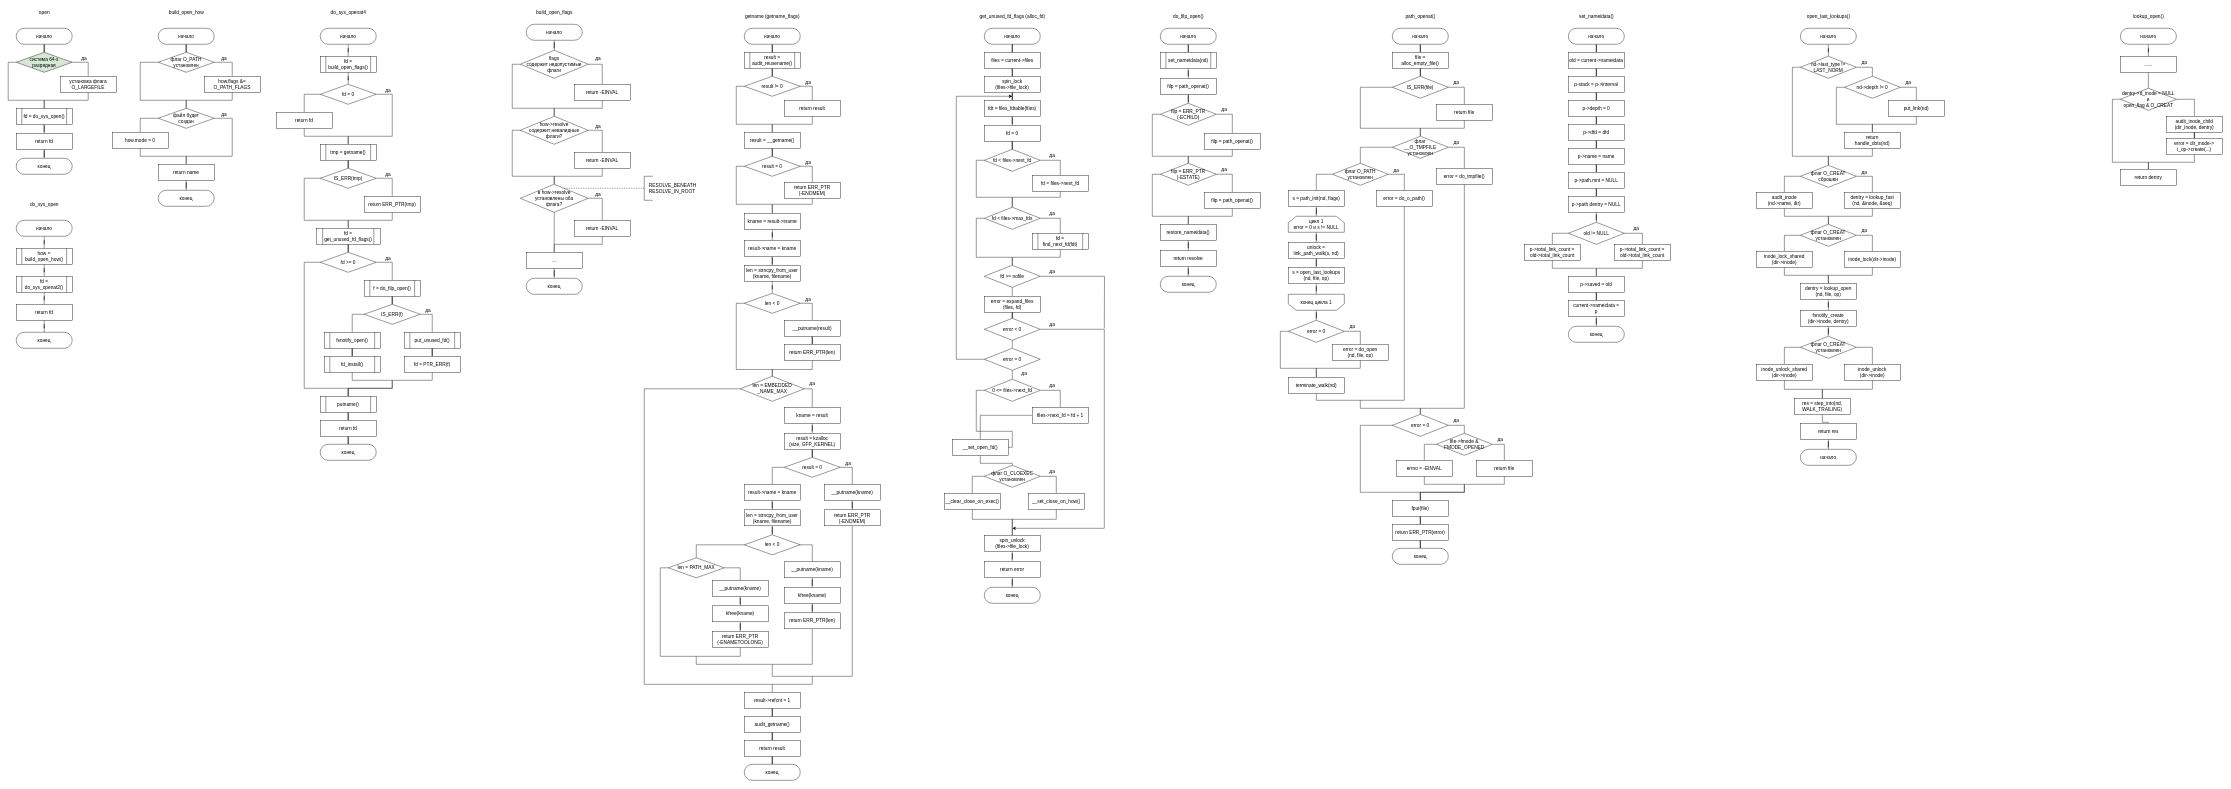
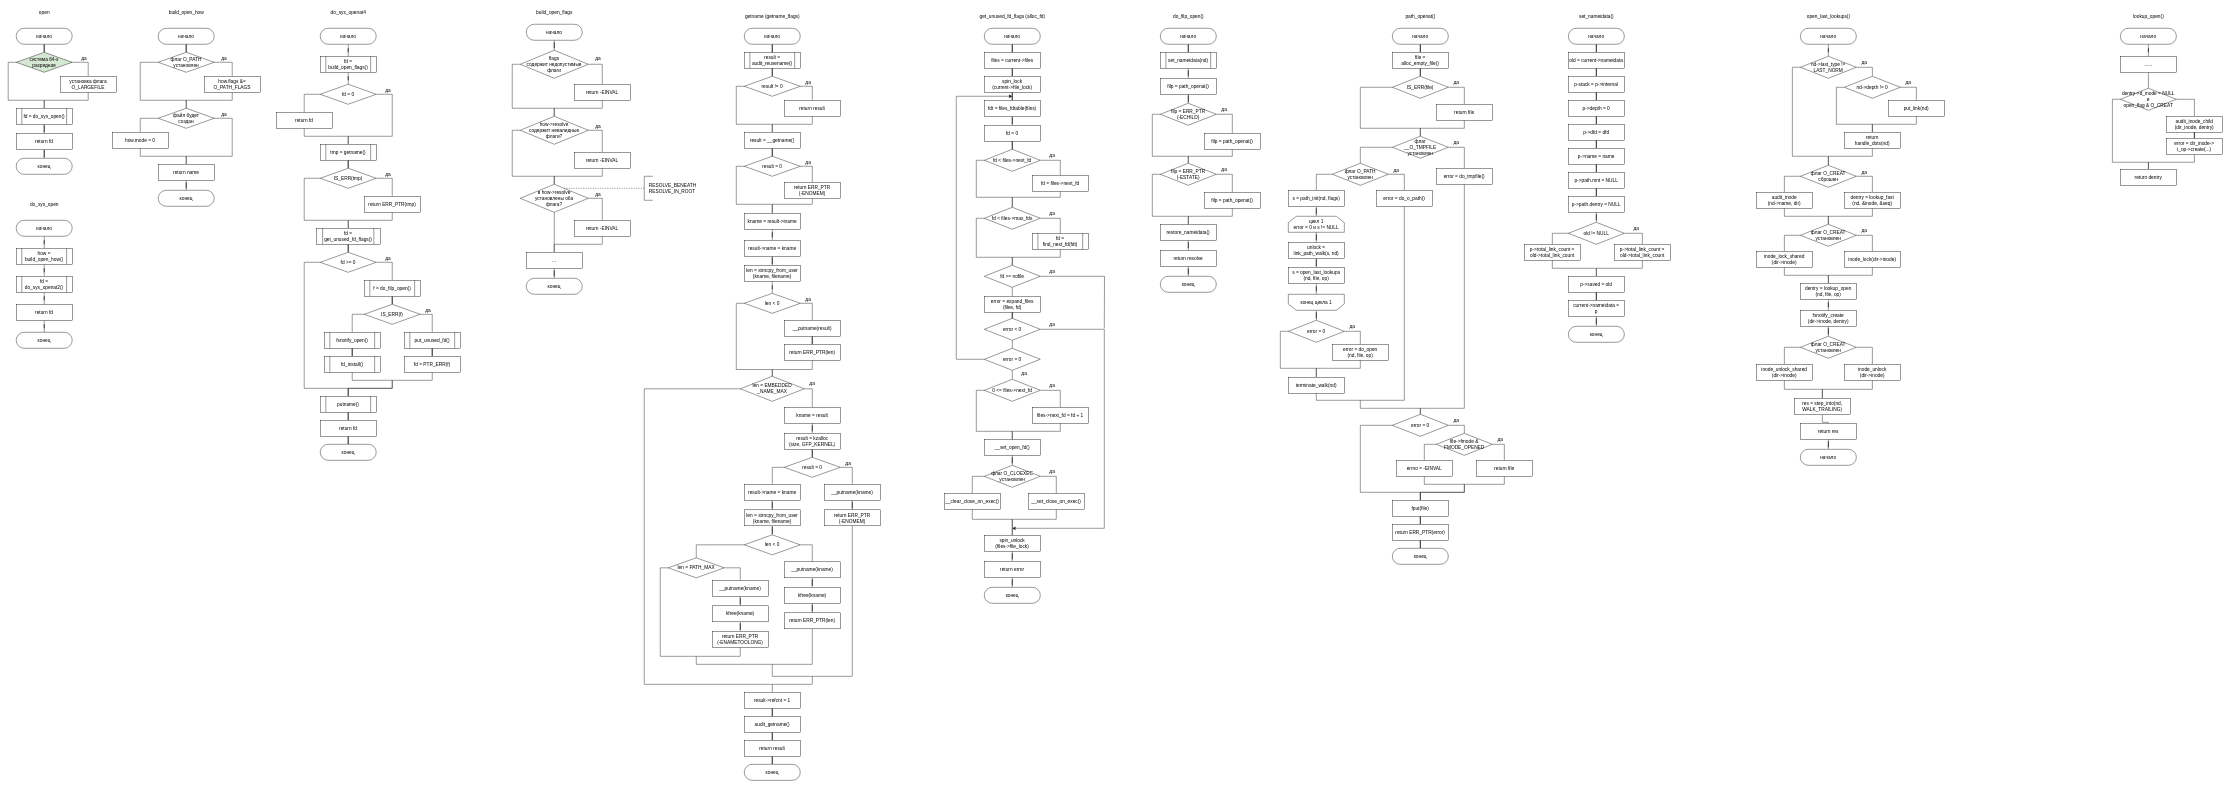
(1012, 84) -> (1012, 84)
(980, 447) -> (1012, 447)
(1056, 501) -> (1056, 501)
